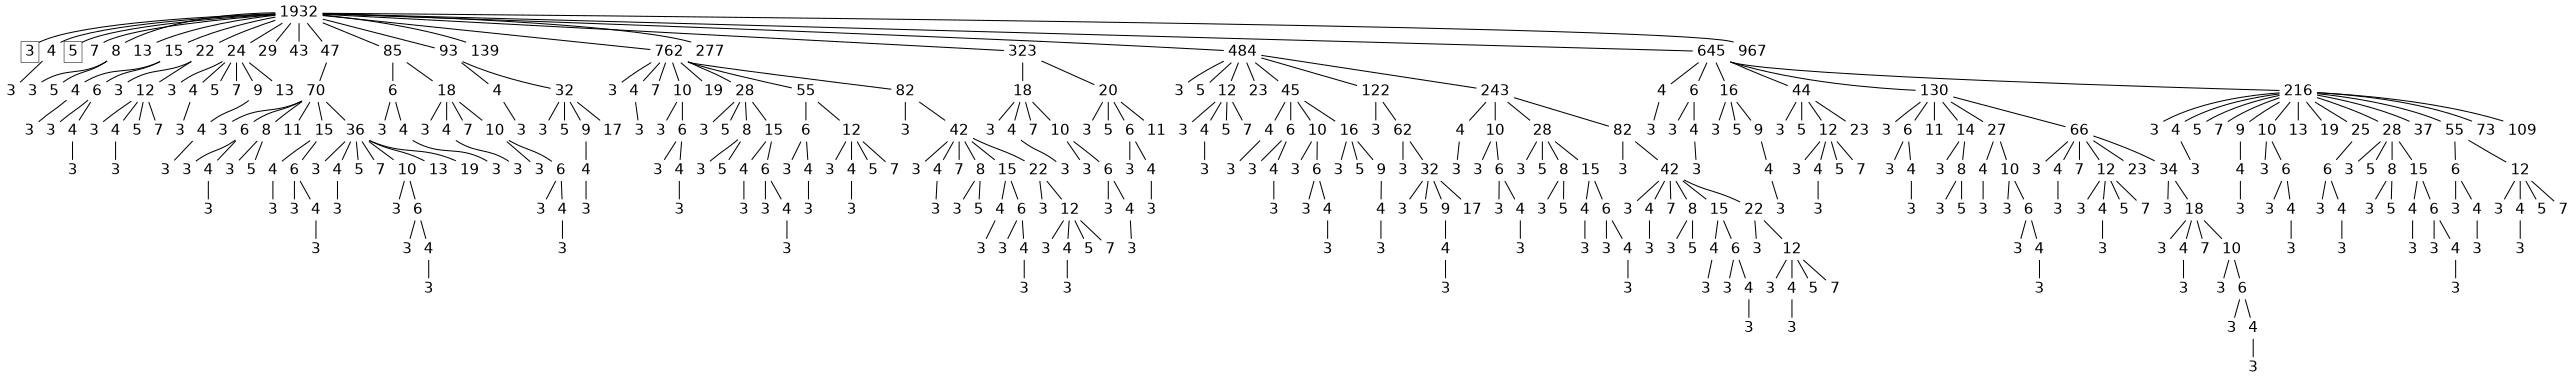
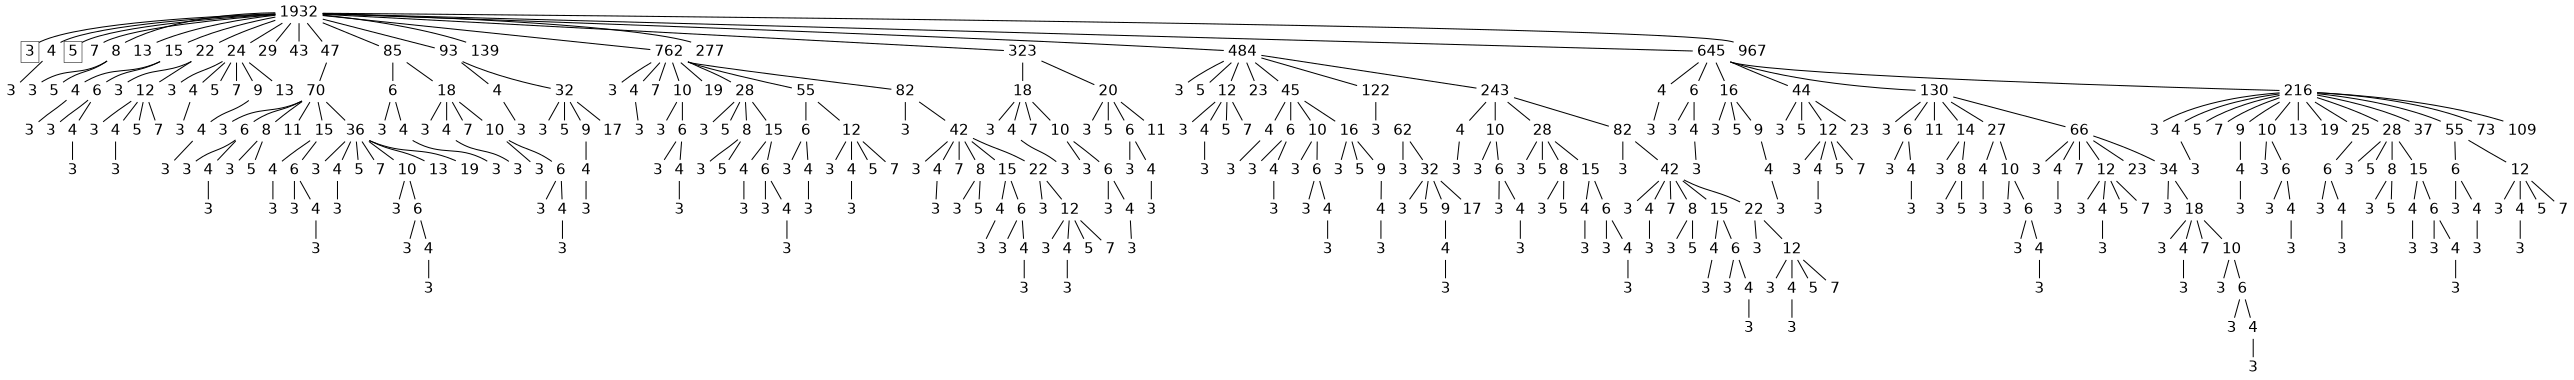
(1389, 111) -> none
